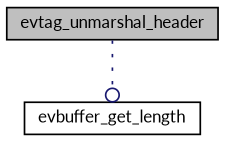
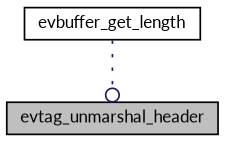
(112, 64) -> (112, 64)
